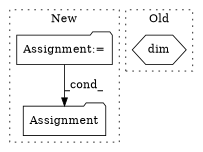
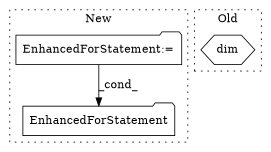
(65, 50) -> (99, 50)
(65, 121) -> (99, 121)
